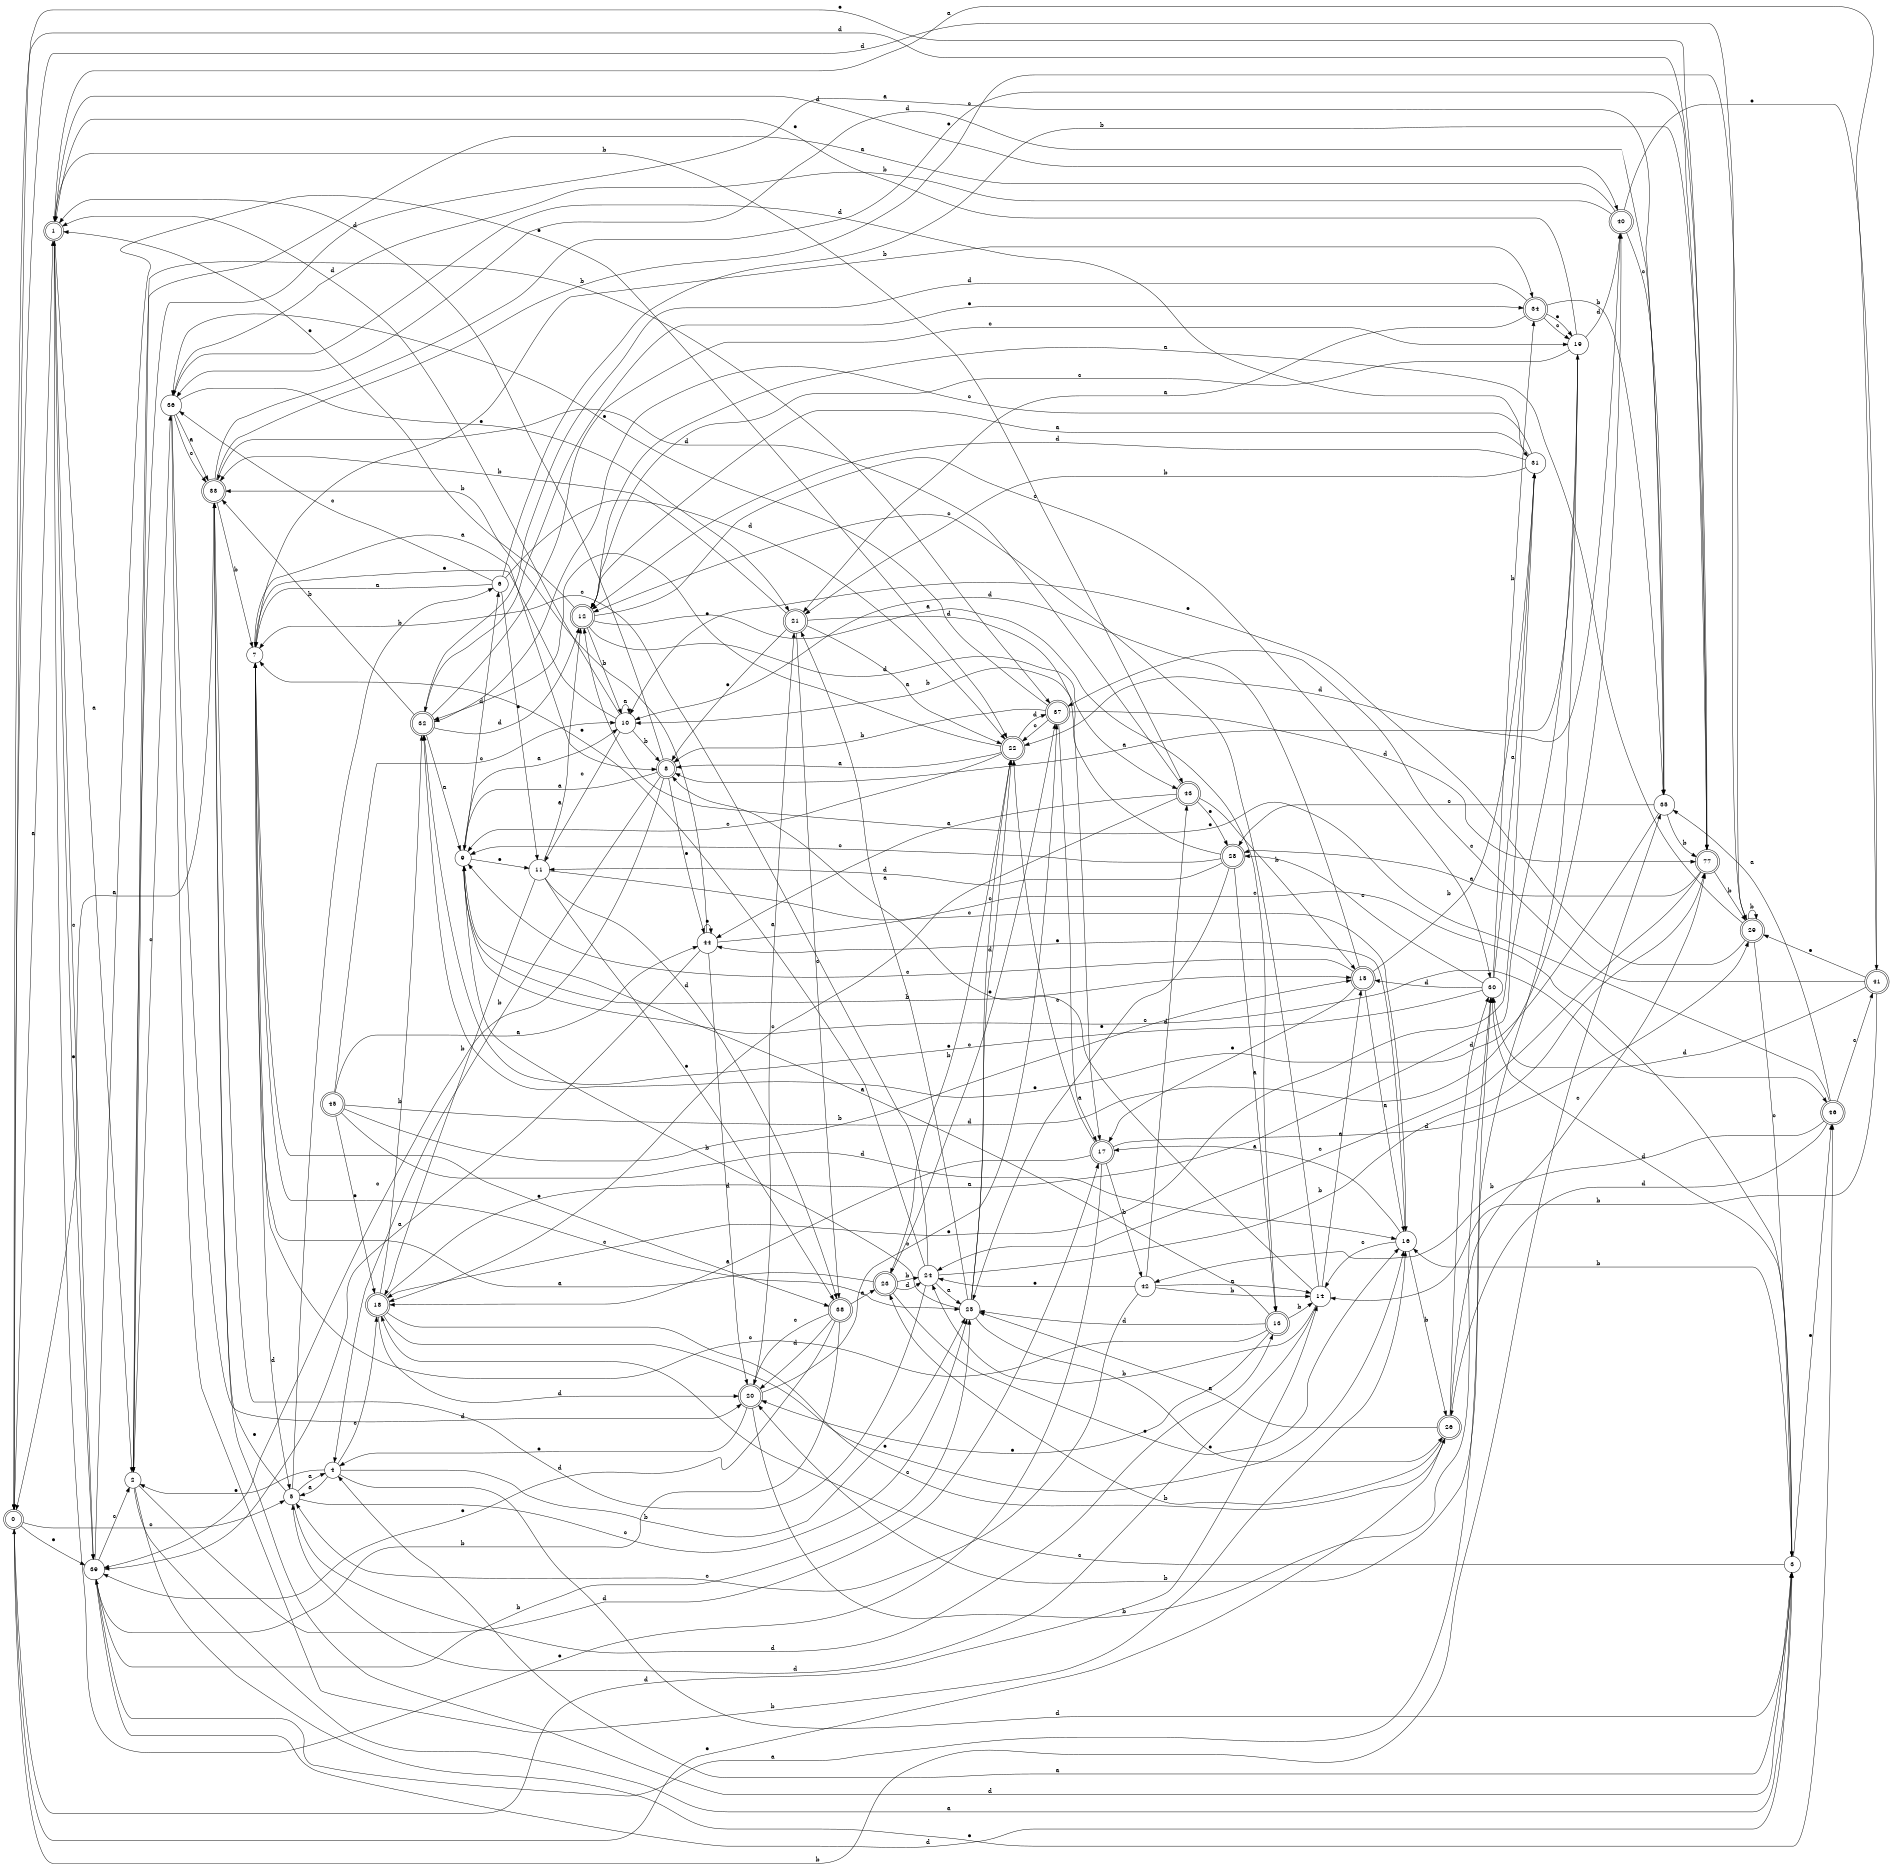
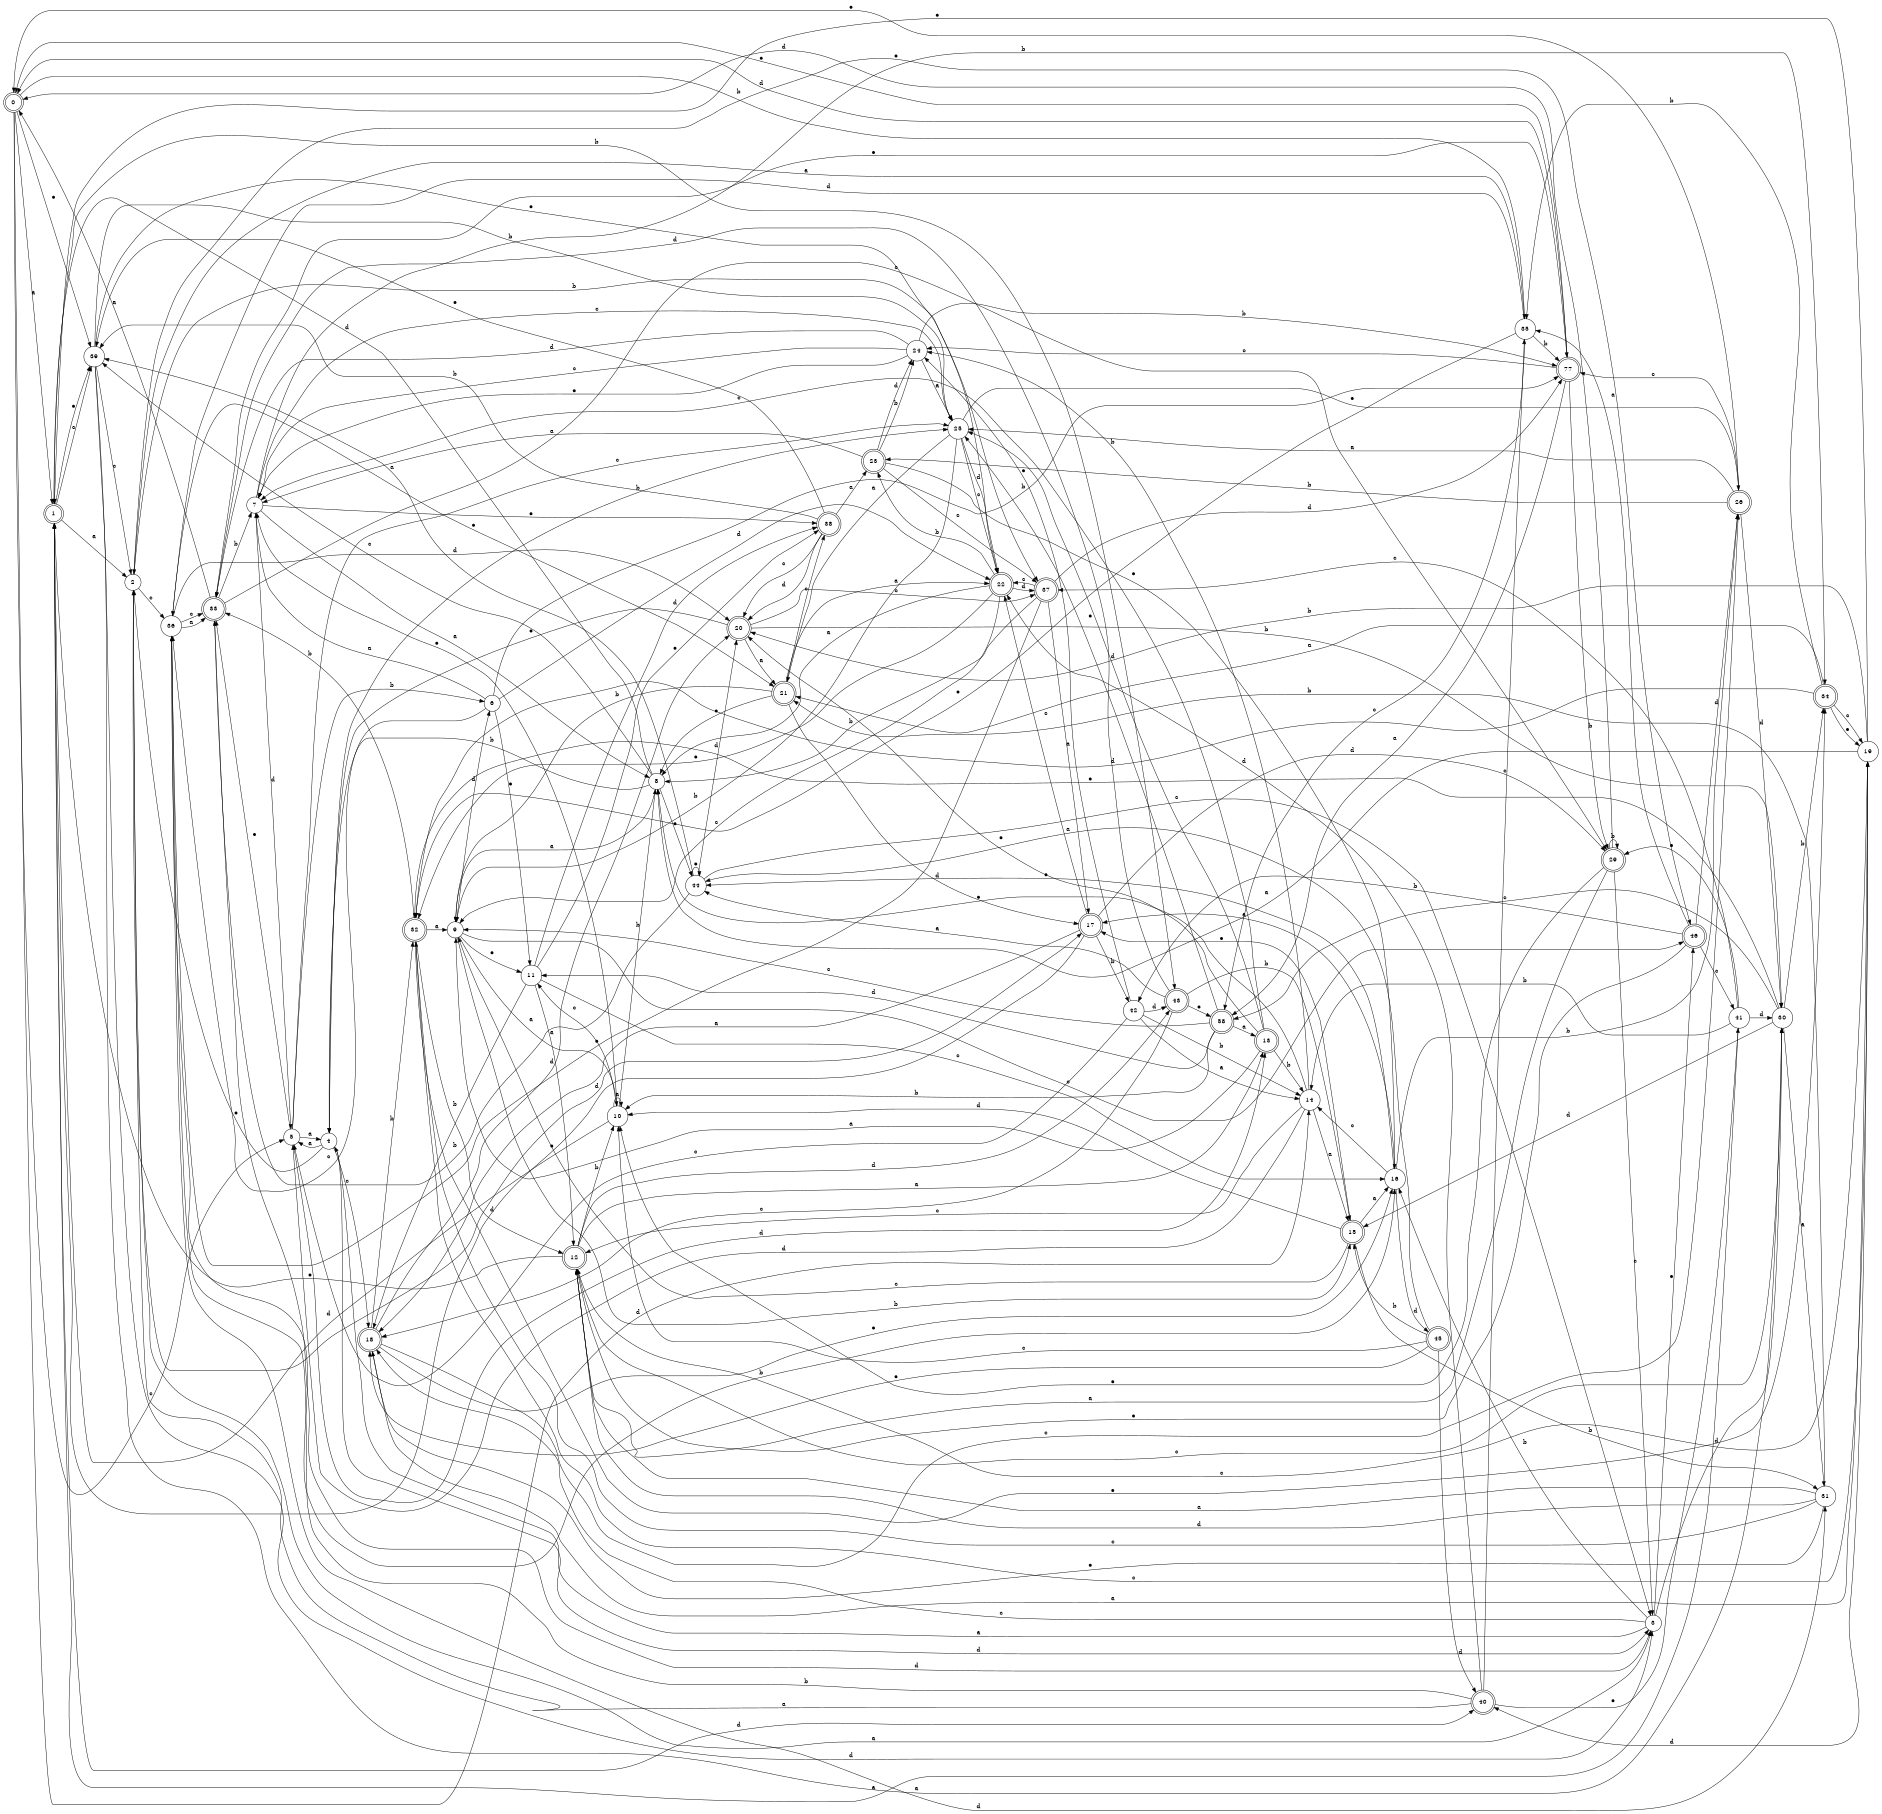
(522, 478) -> (568, 738)
(666, 769) -> (657, 781)
(1233, 856) -> (1222, 1021)
(1877, 982) -> (1739, 1018)
(860, 1157) -> (1402, 1262)
